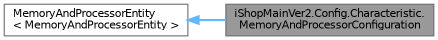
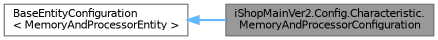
(96, 20) -> (96, 20)
